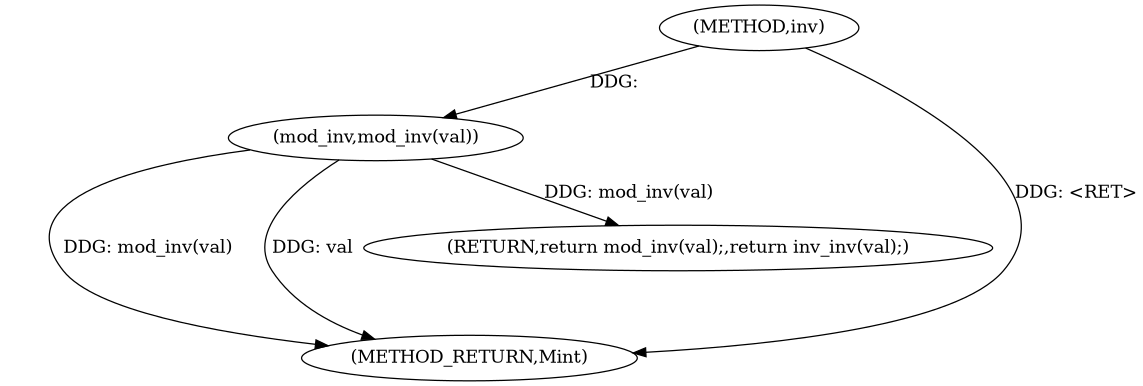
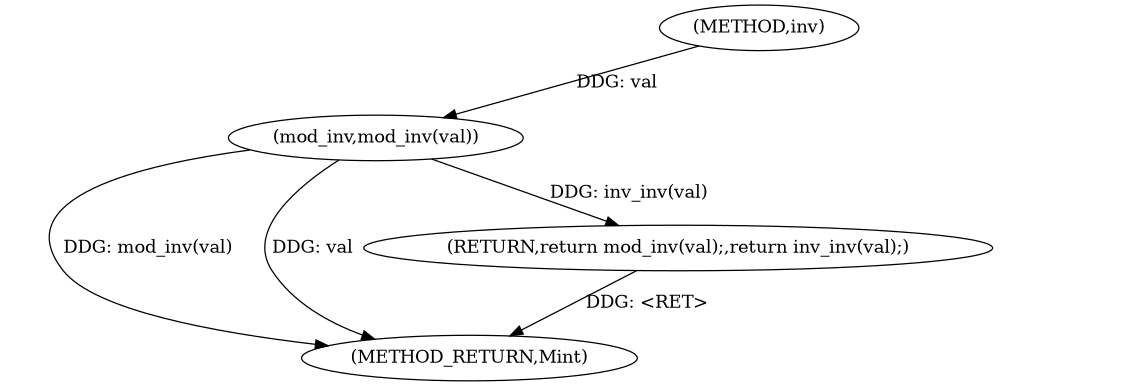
(617, 83) -> (617, 83)
(629, 193) -> (629, 193)
(990, 281) -> (579, 300)
